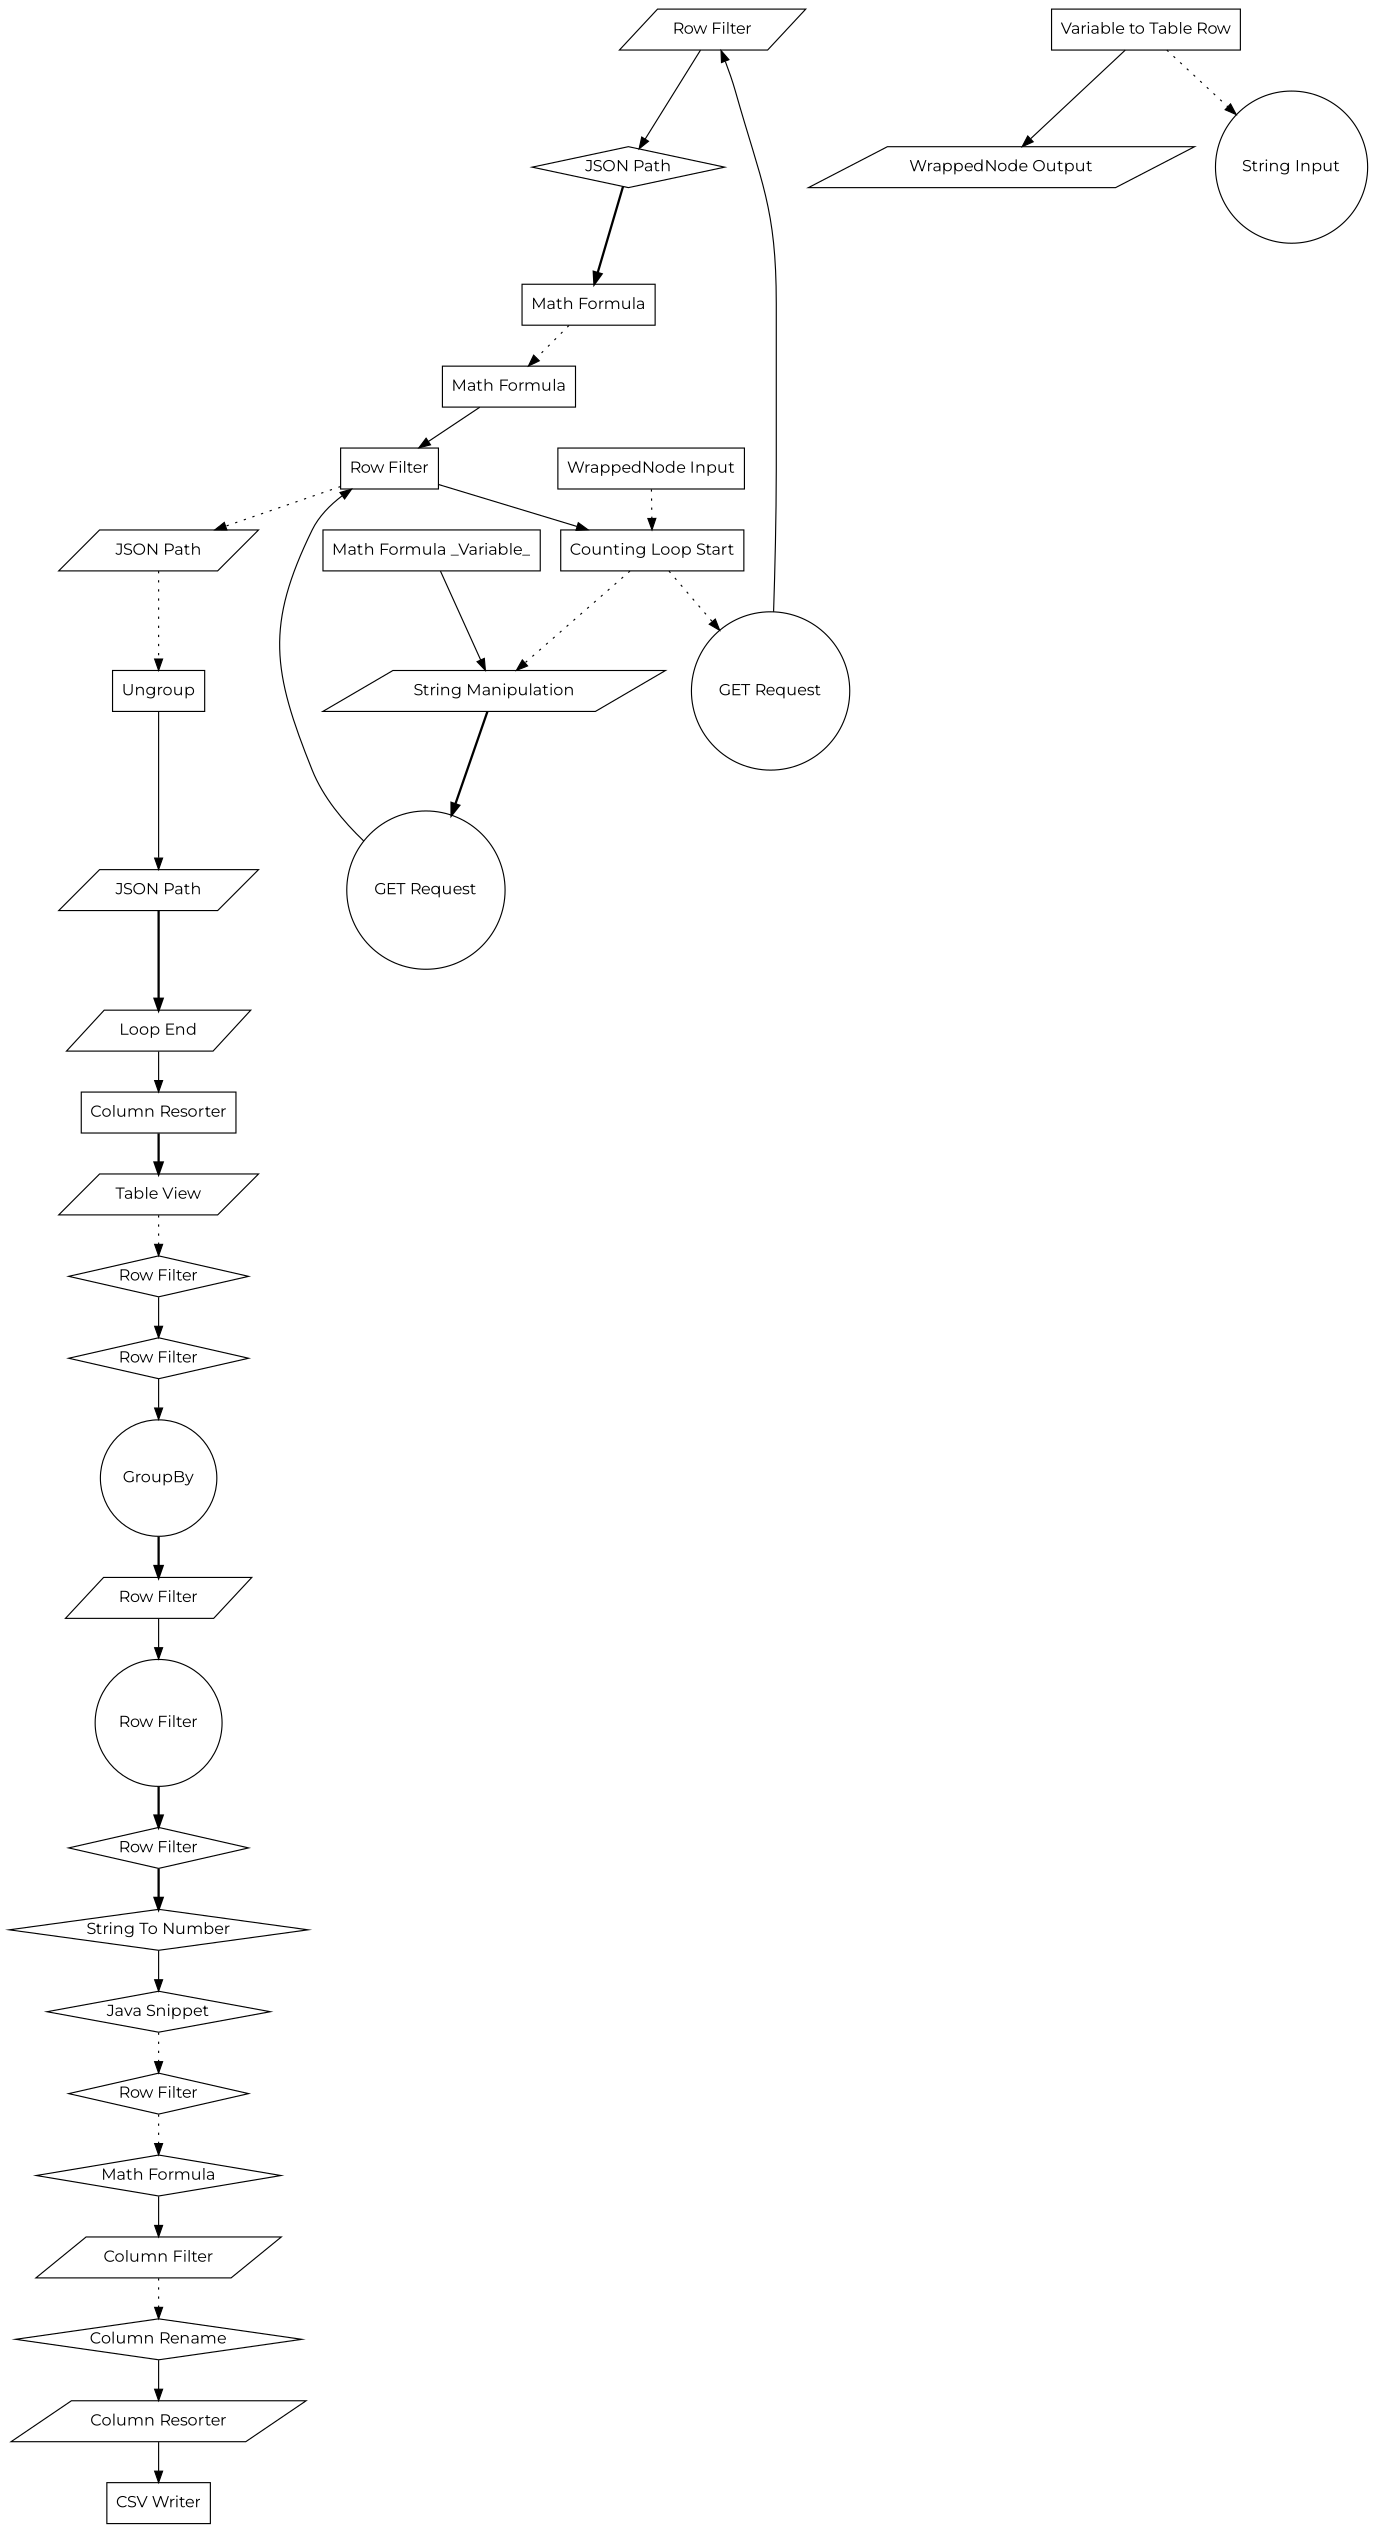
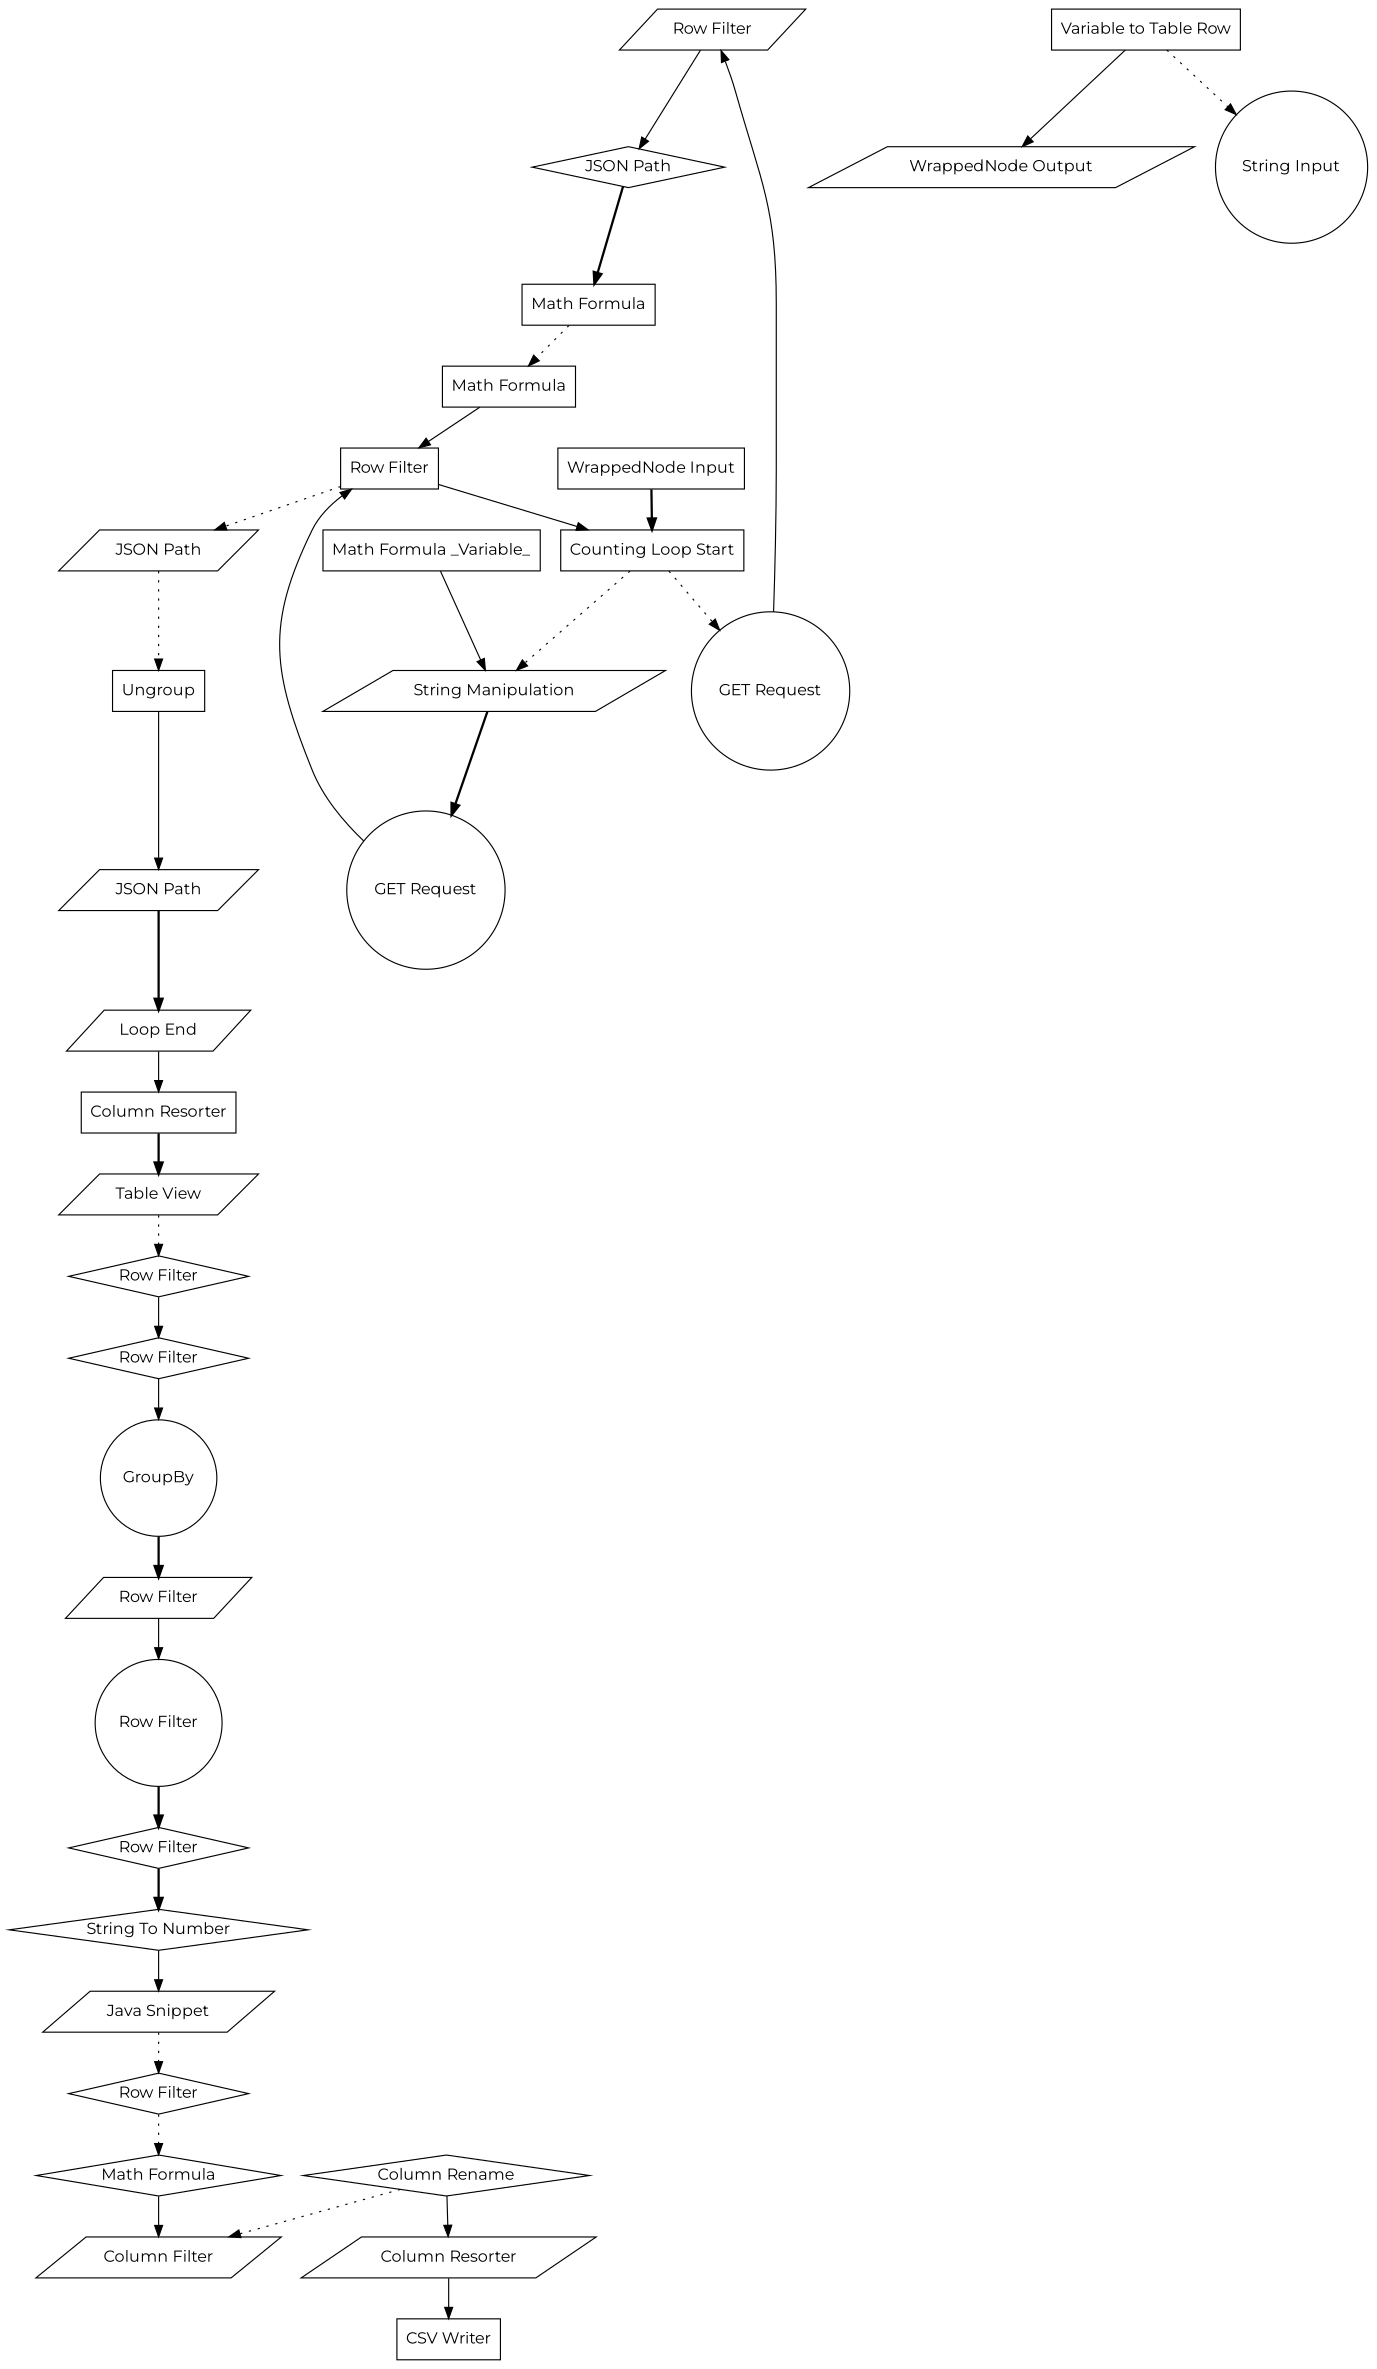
(652, 504) -> (652, 504)
(159, 2012) -> (159, 2012)
(159, 2293) -> (320, 2212)
